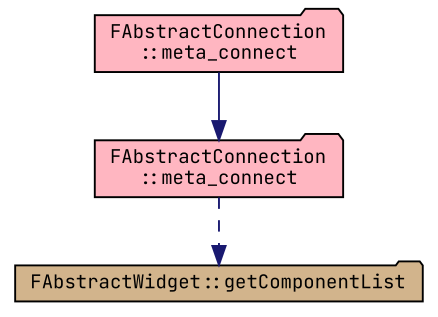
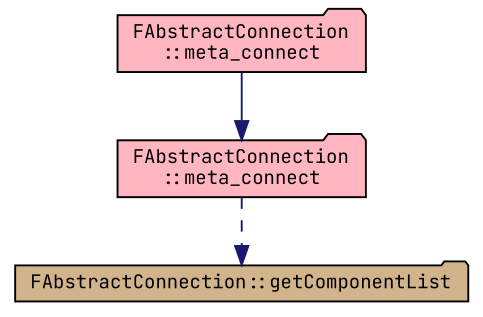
(219, 283) -> (242, 283)
